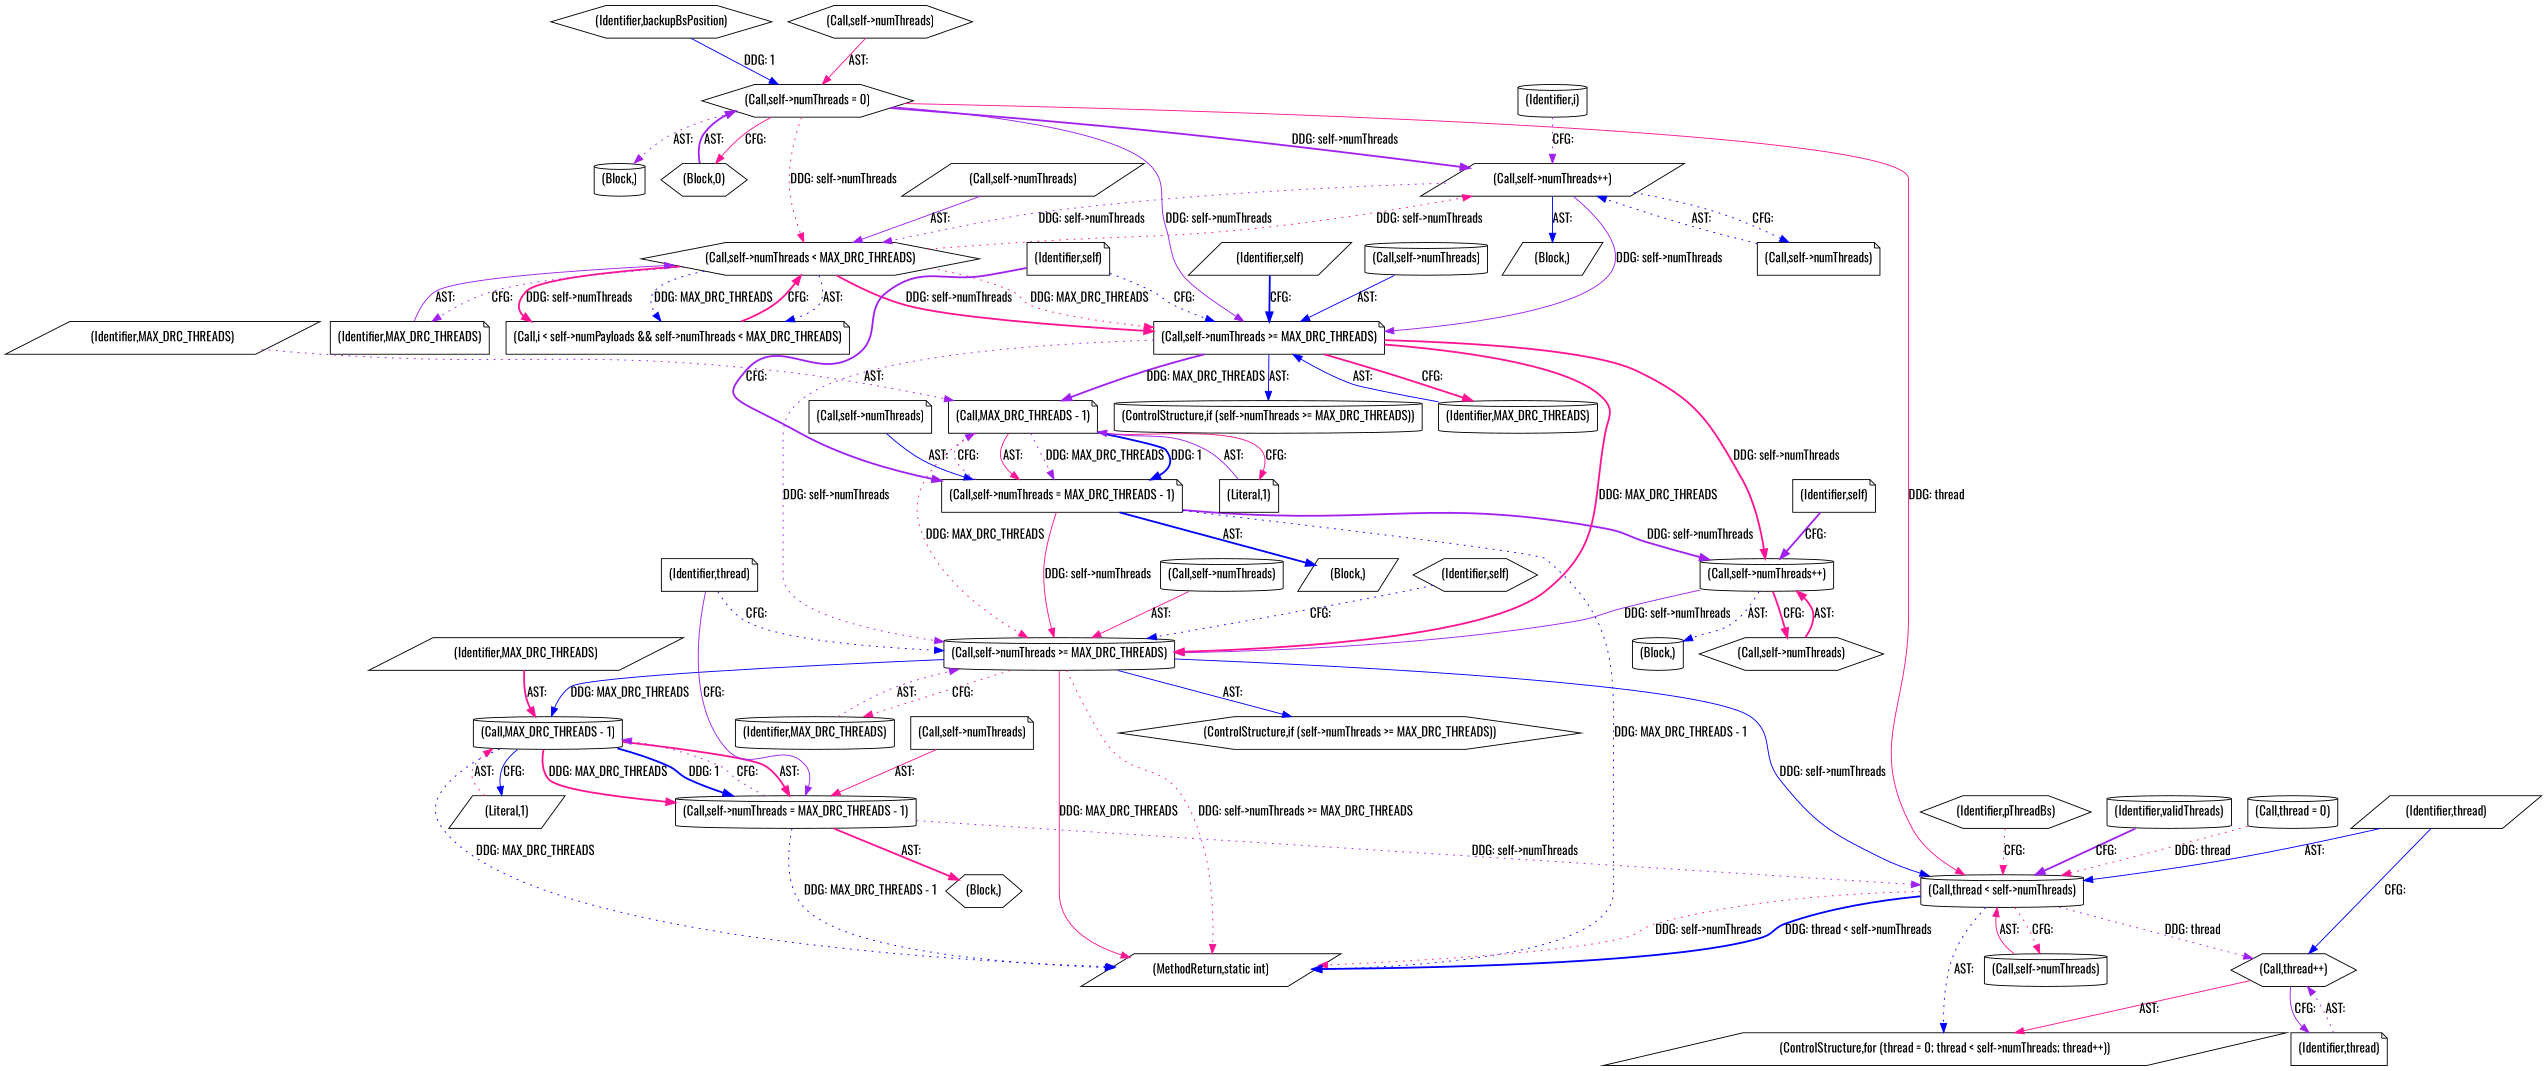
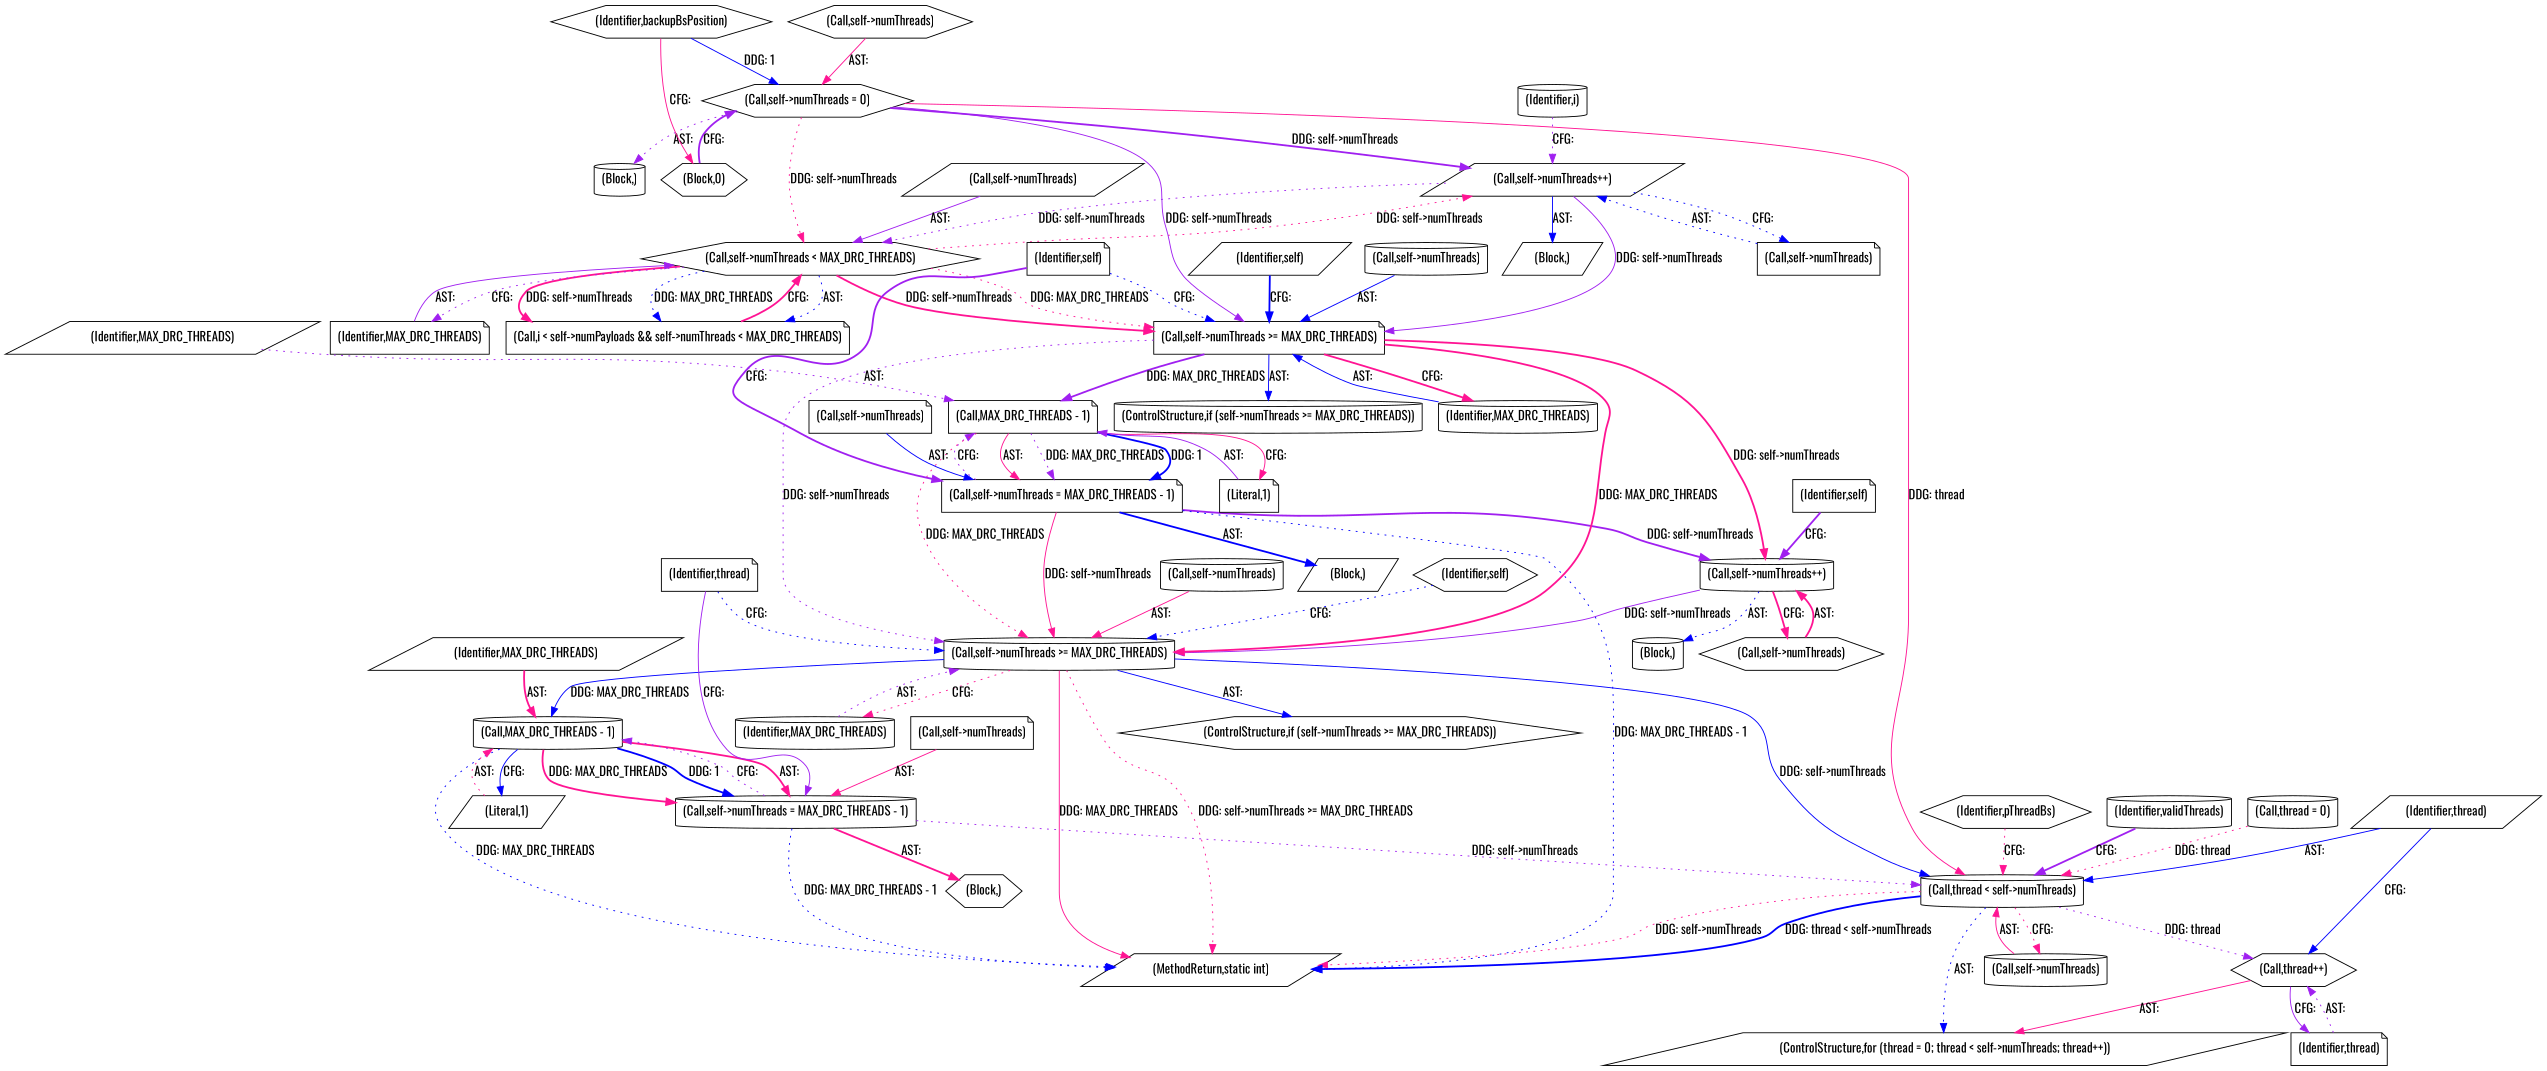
(744, 134) -> (665, 99)
(715, 140) -> (715, 140)
